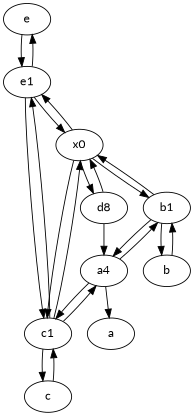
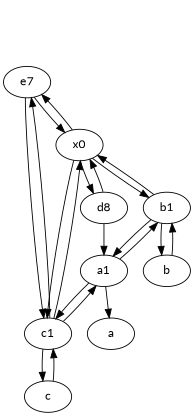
(27, 19) -> none
(27, 82) -> (27, 82)
(104, 271) -> (104, 271)
